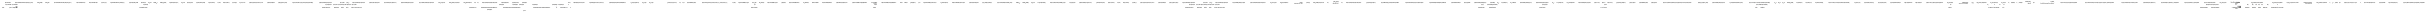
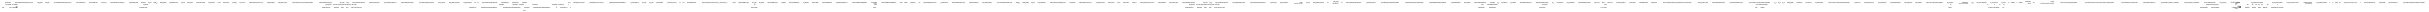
none -> (660, 3)
(497, 10) -> (524, 7)
